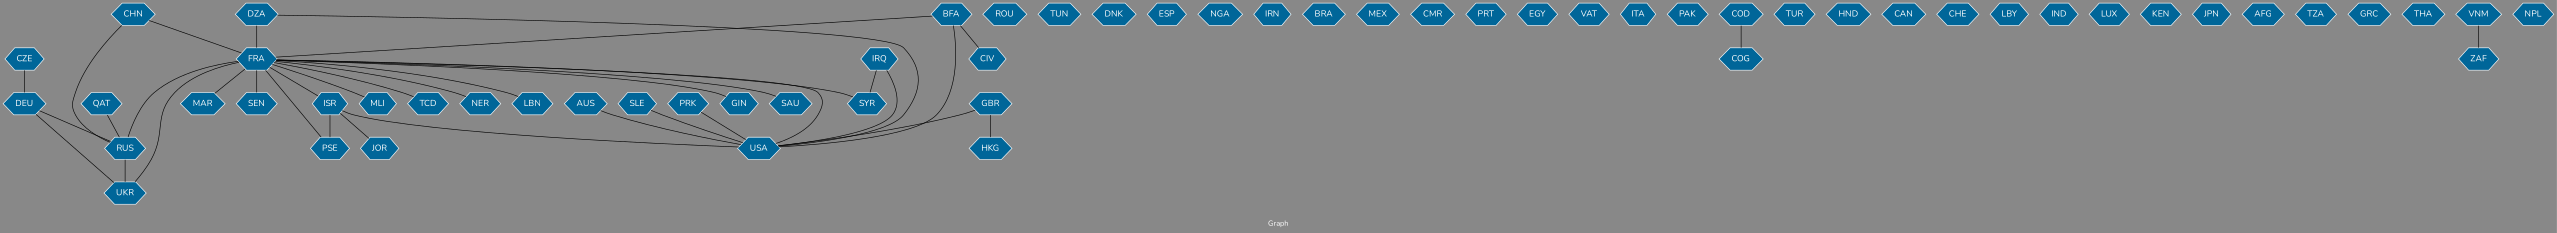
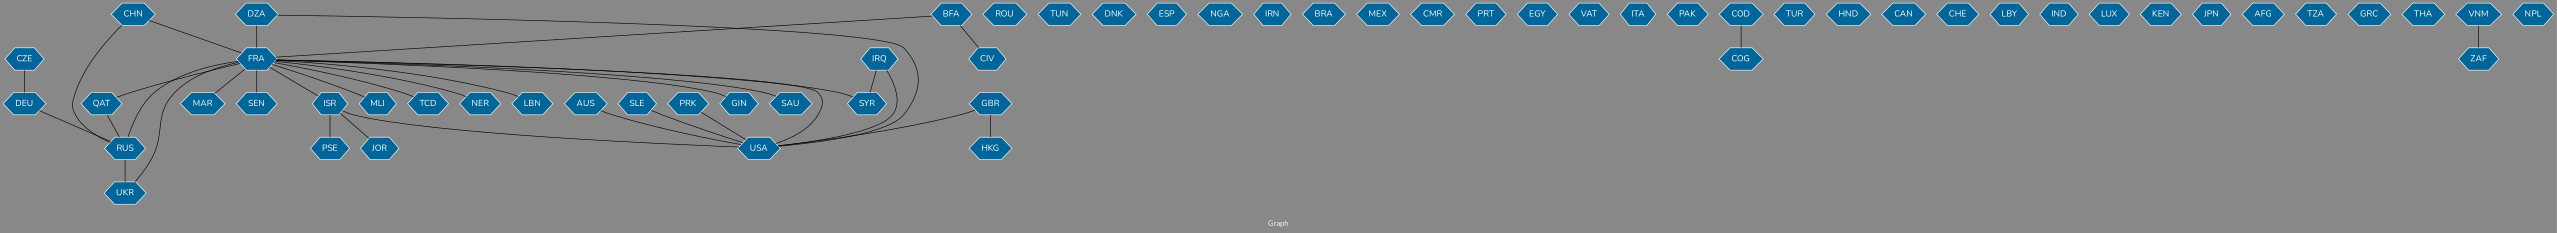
(293, 104) -> (159, 84)
(893, 133) -> none
(75, 148) -> none
